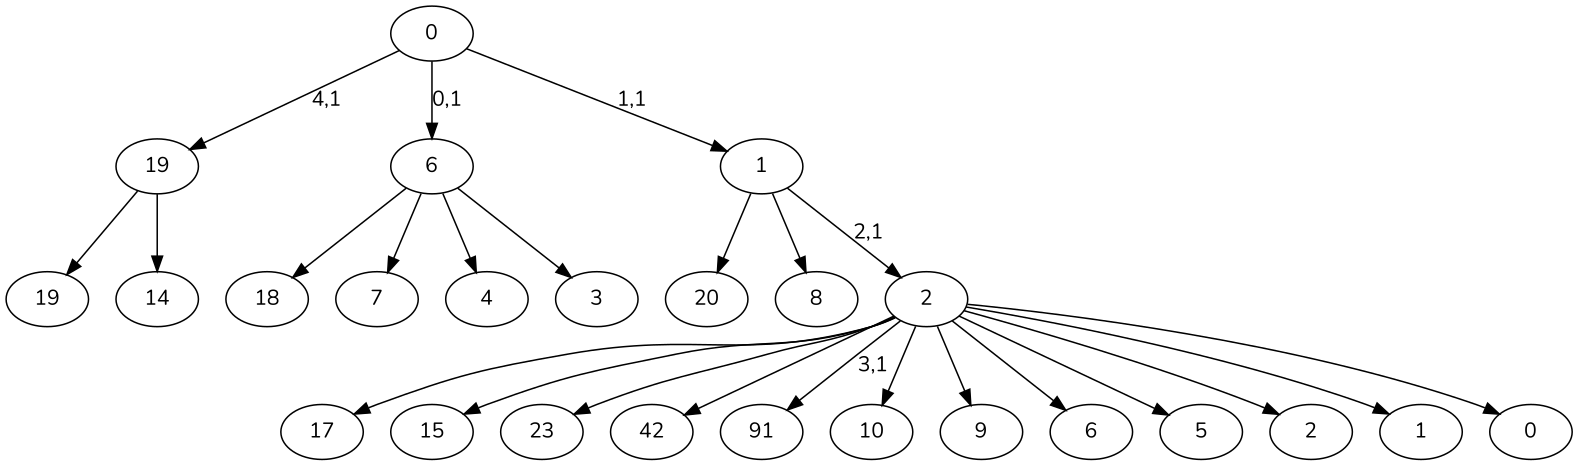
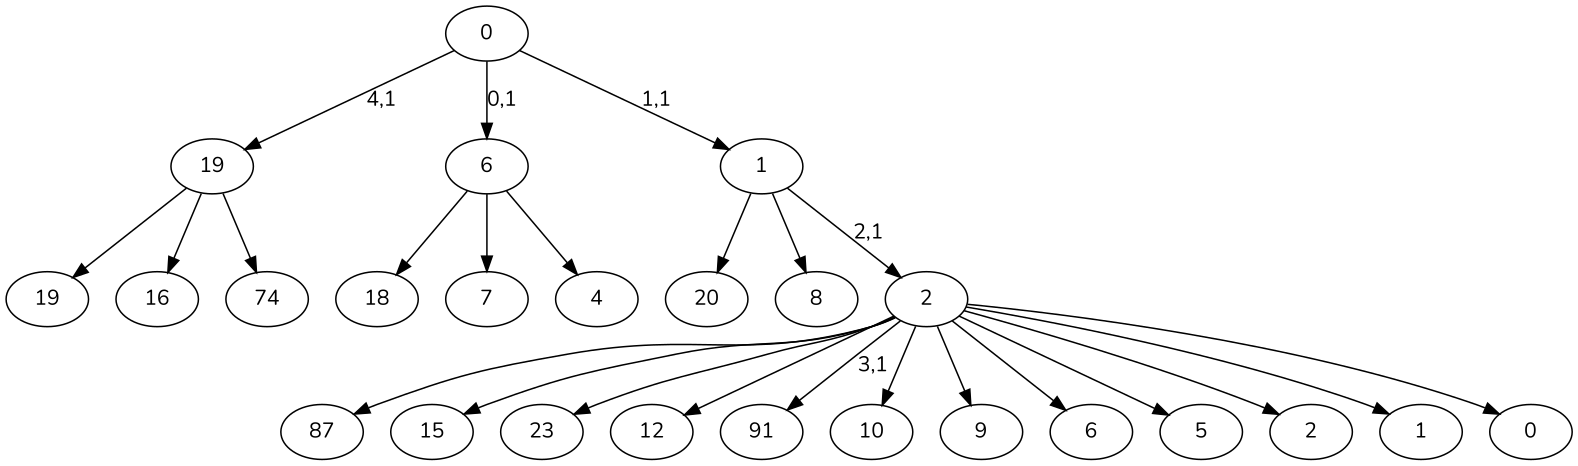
(157, 299) -> (267, 299)
none -> (157, 299)
(597, 299) -> none
(322, 432) -> (322, 432)
(652, 432) -> (652, 432)
